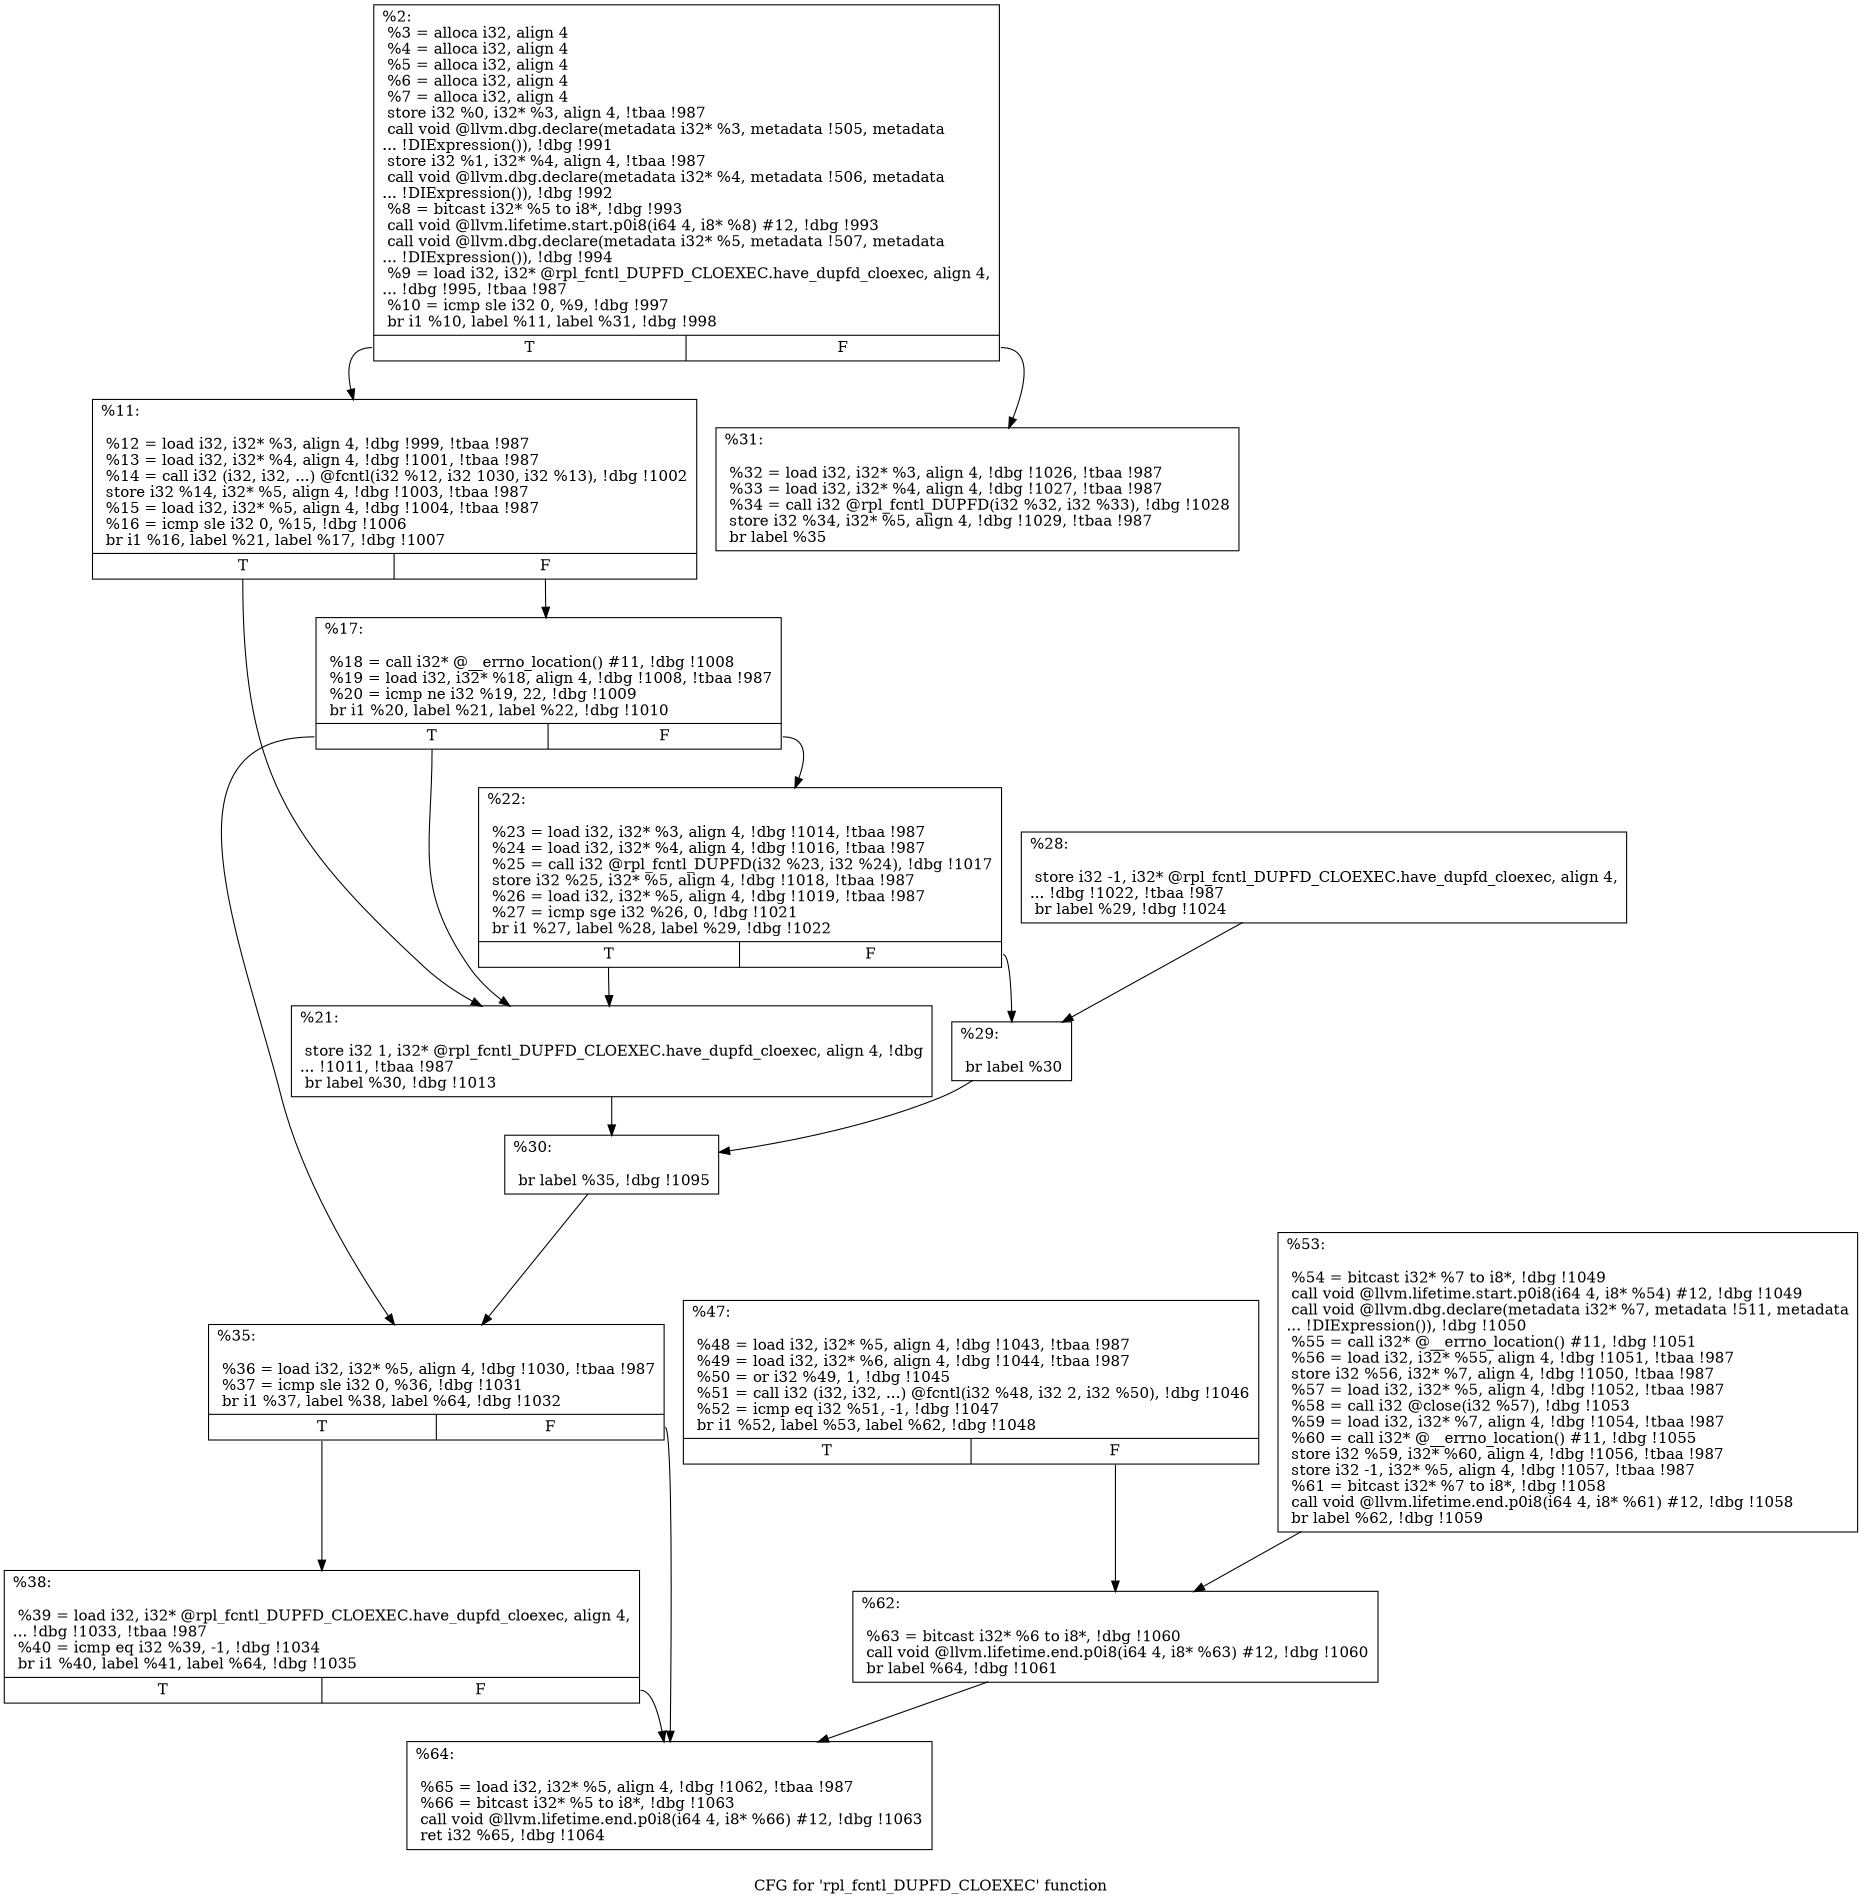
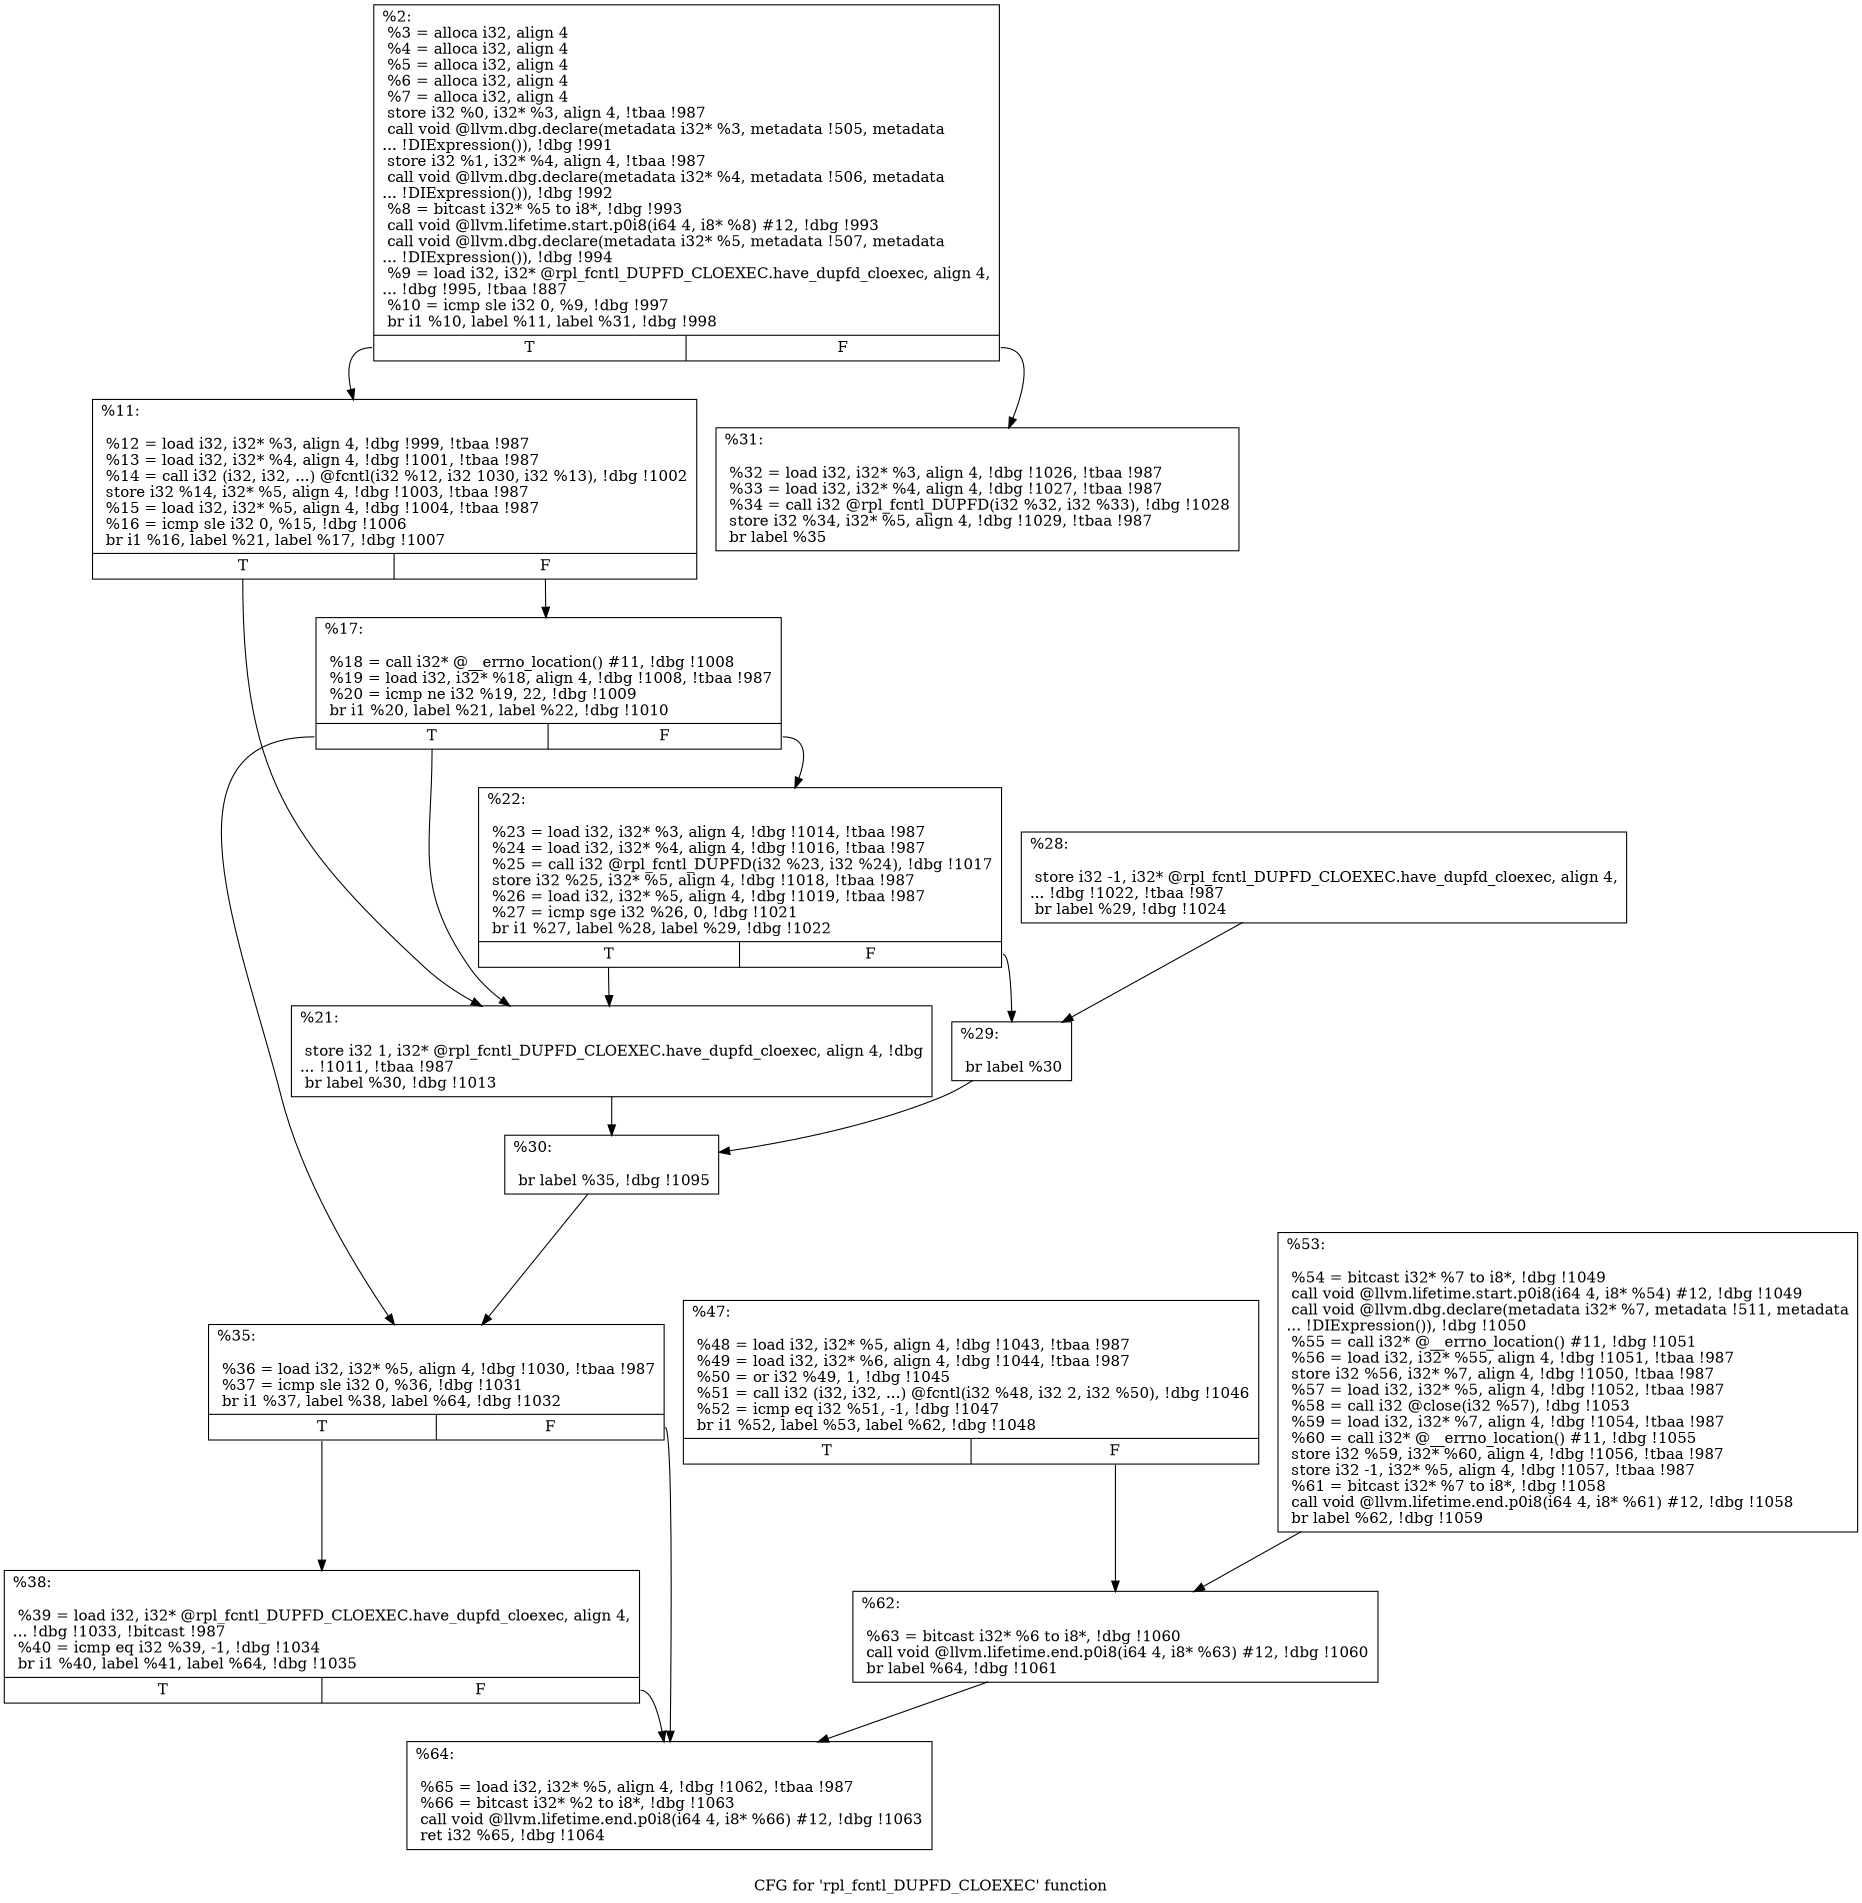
(475, 290) -> (475, 290)
(110, 1632) -> (119, 1632)
(575, 1804) -> (575, 1804)
